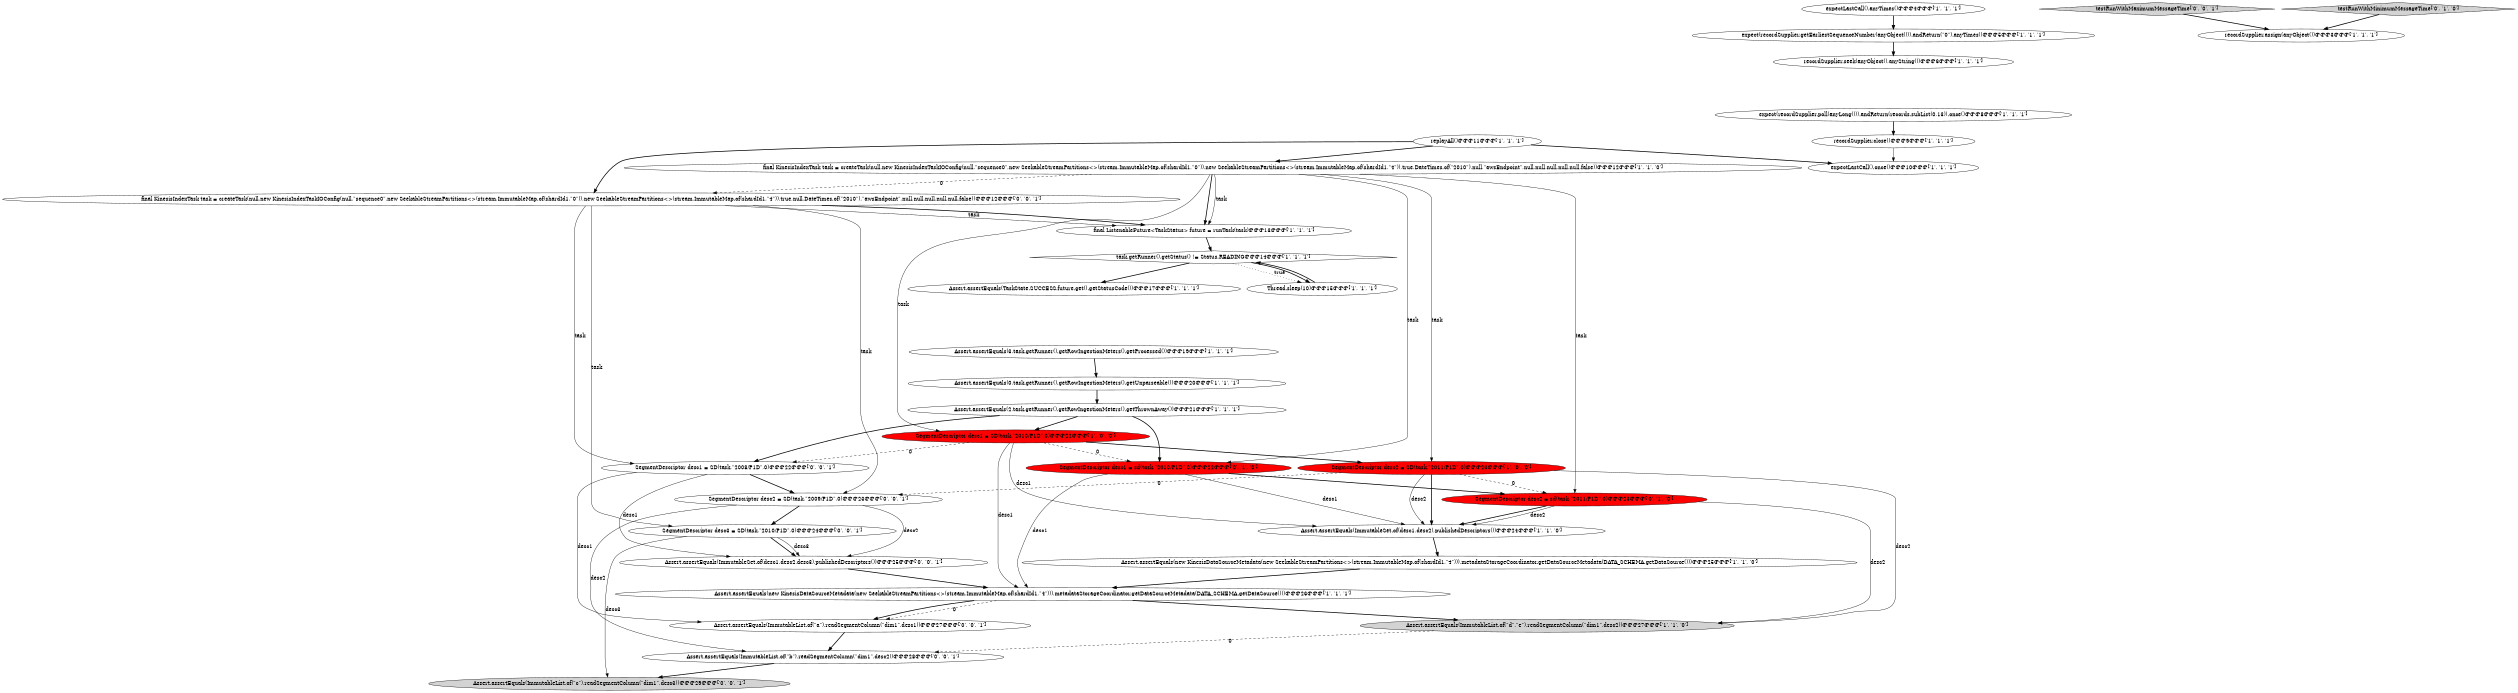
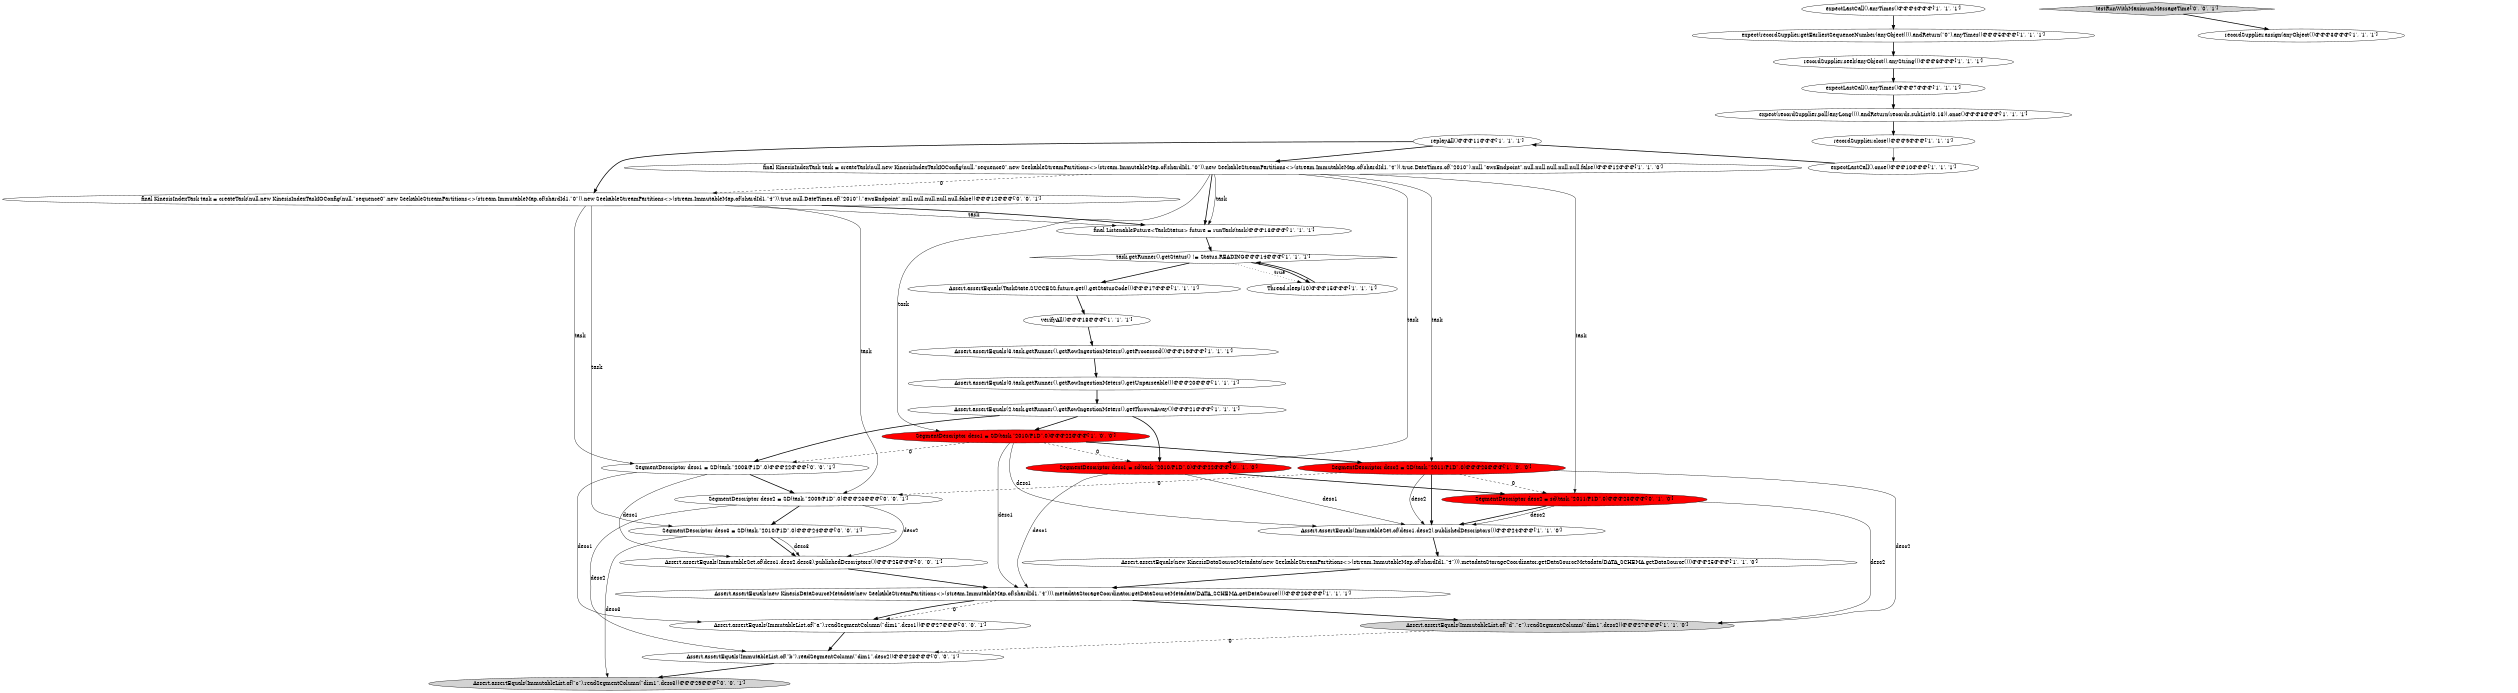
(2398, 9) -> none
none -> (1893, 88)
(1680, 154) -> (1685, 154)
none -> (1087, 320)
